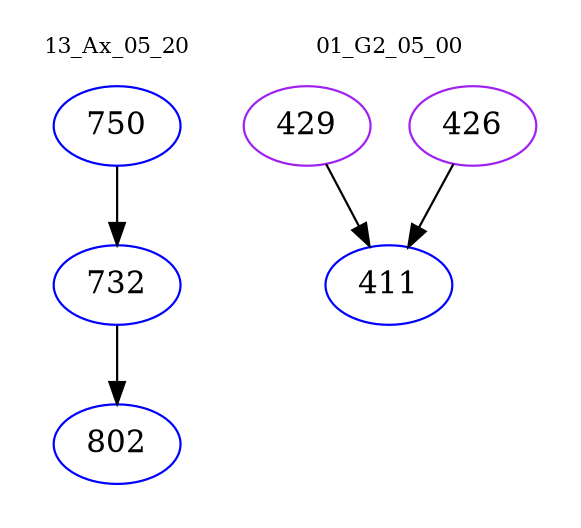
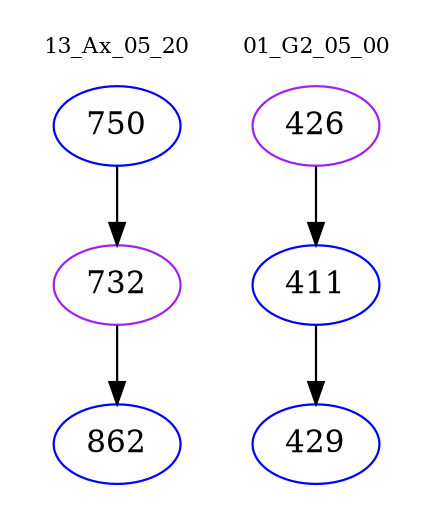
(307, 126) -> (316, 444)
(343, 195) -> (316, 354)
(117, 285) -> (117, 285)
(117, 444) -> (117, 444)
